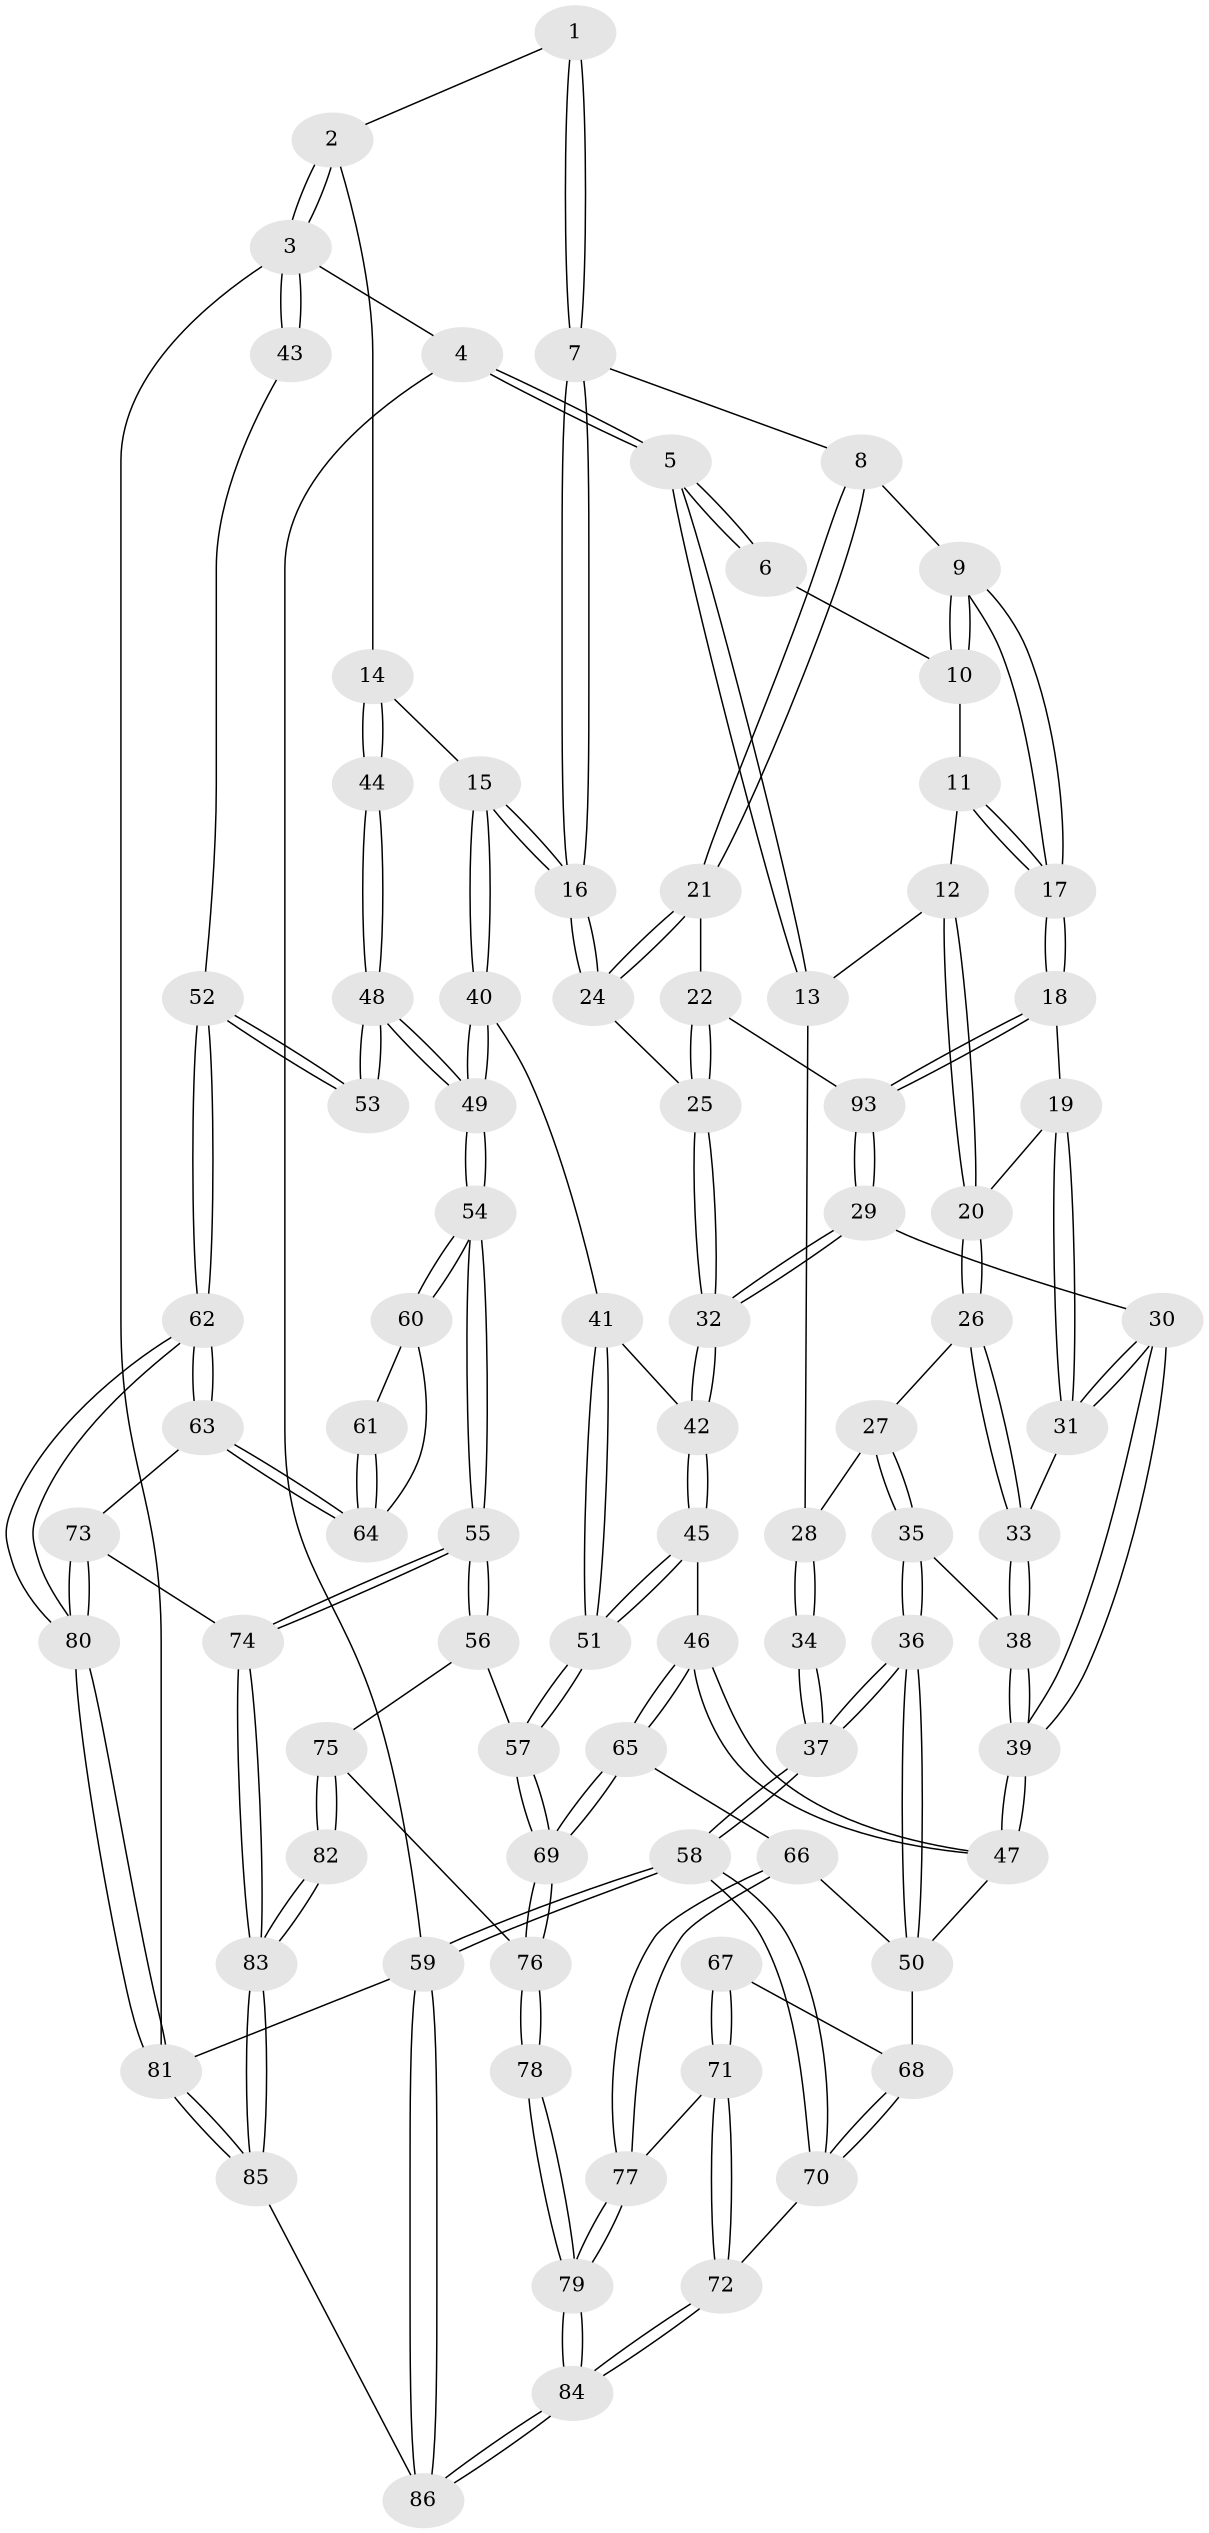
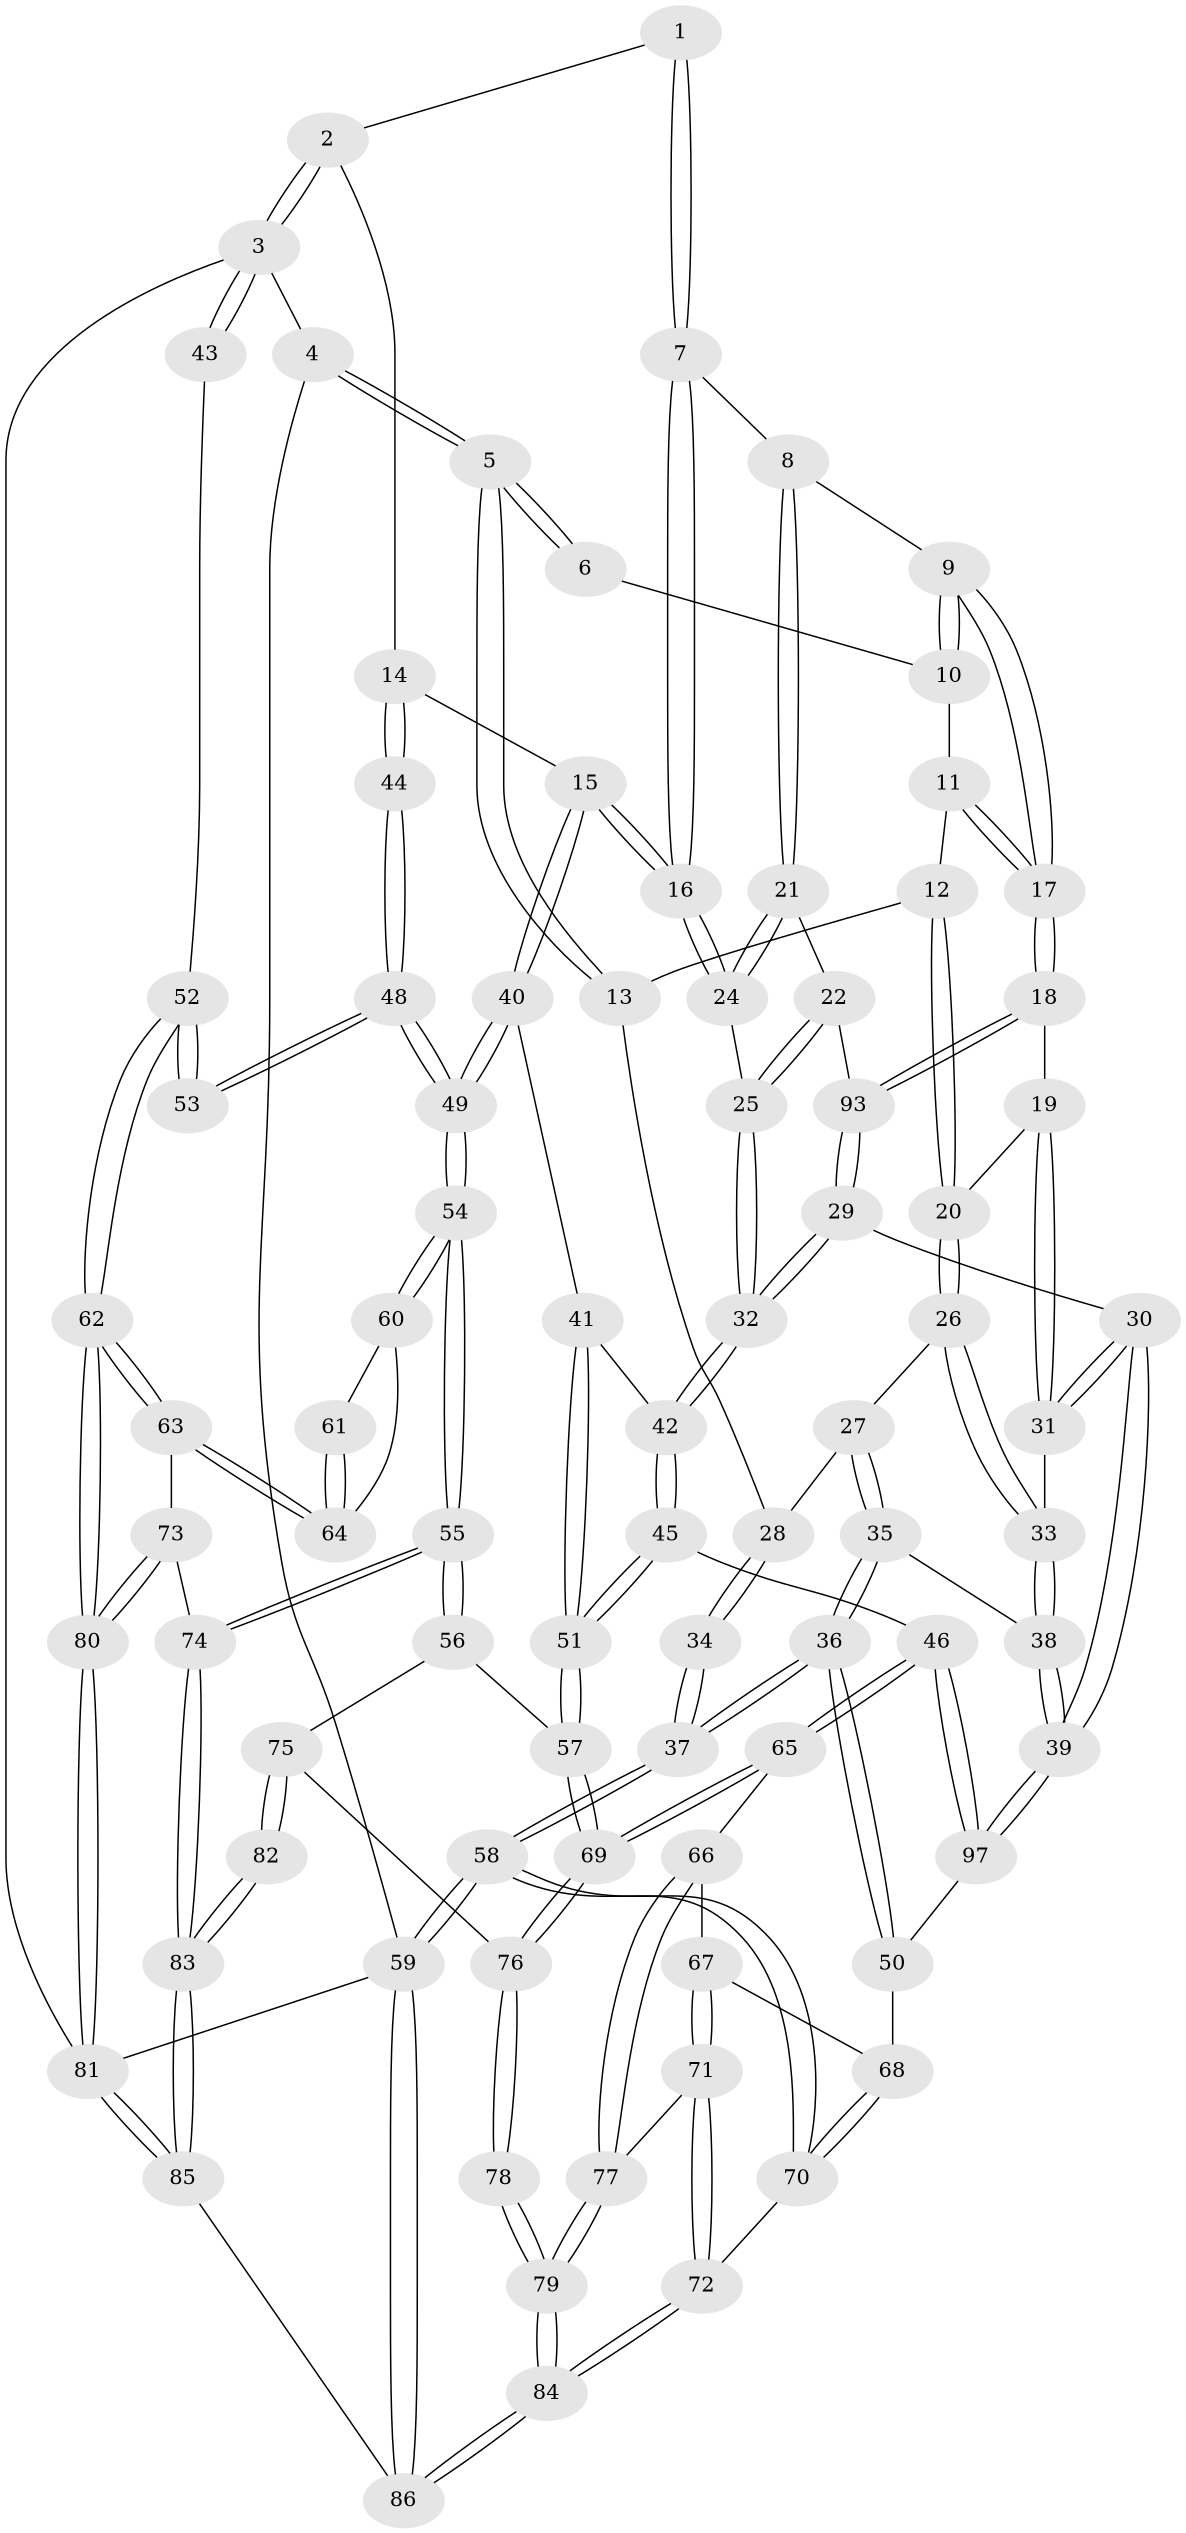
(1008, 1857) -> (976, 1857)
(855, 1911) -> (702, 1919)
